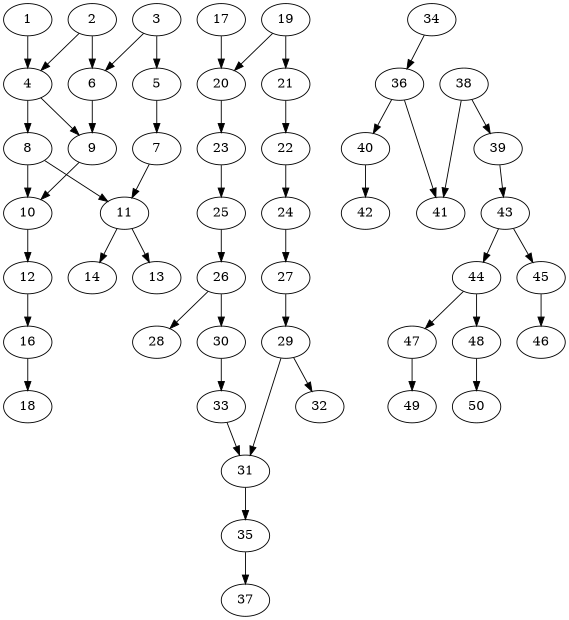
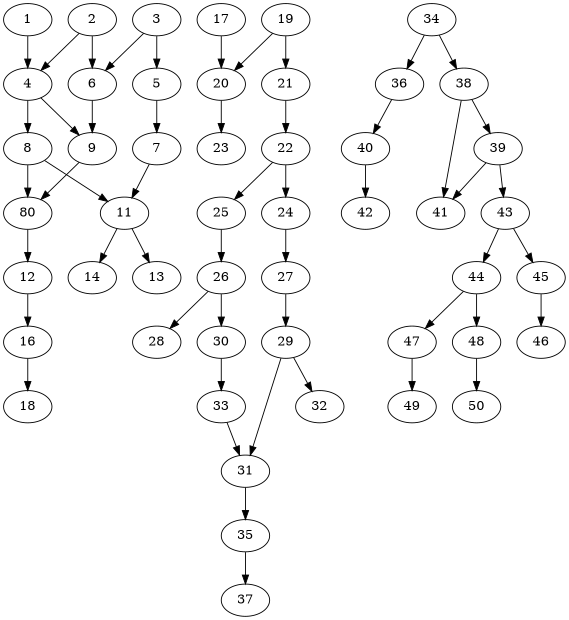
none -> (446, 48)
(419, 144) -> (472, 178)
(221, 177) -> (257, 178)
(28, 213) -> (28, 213)
